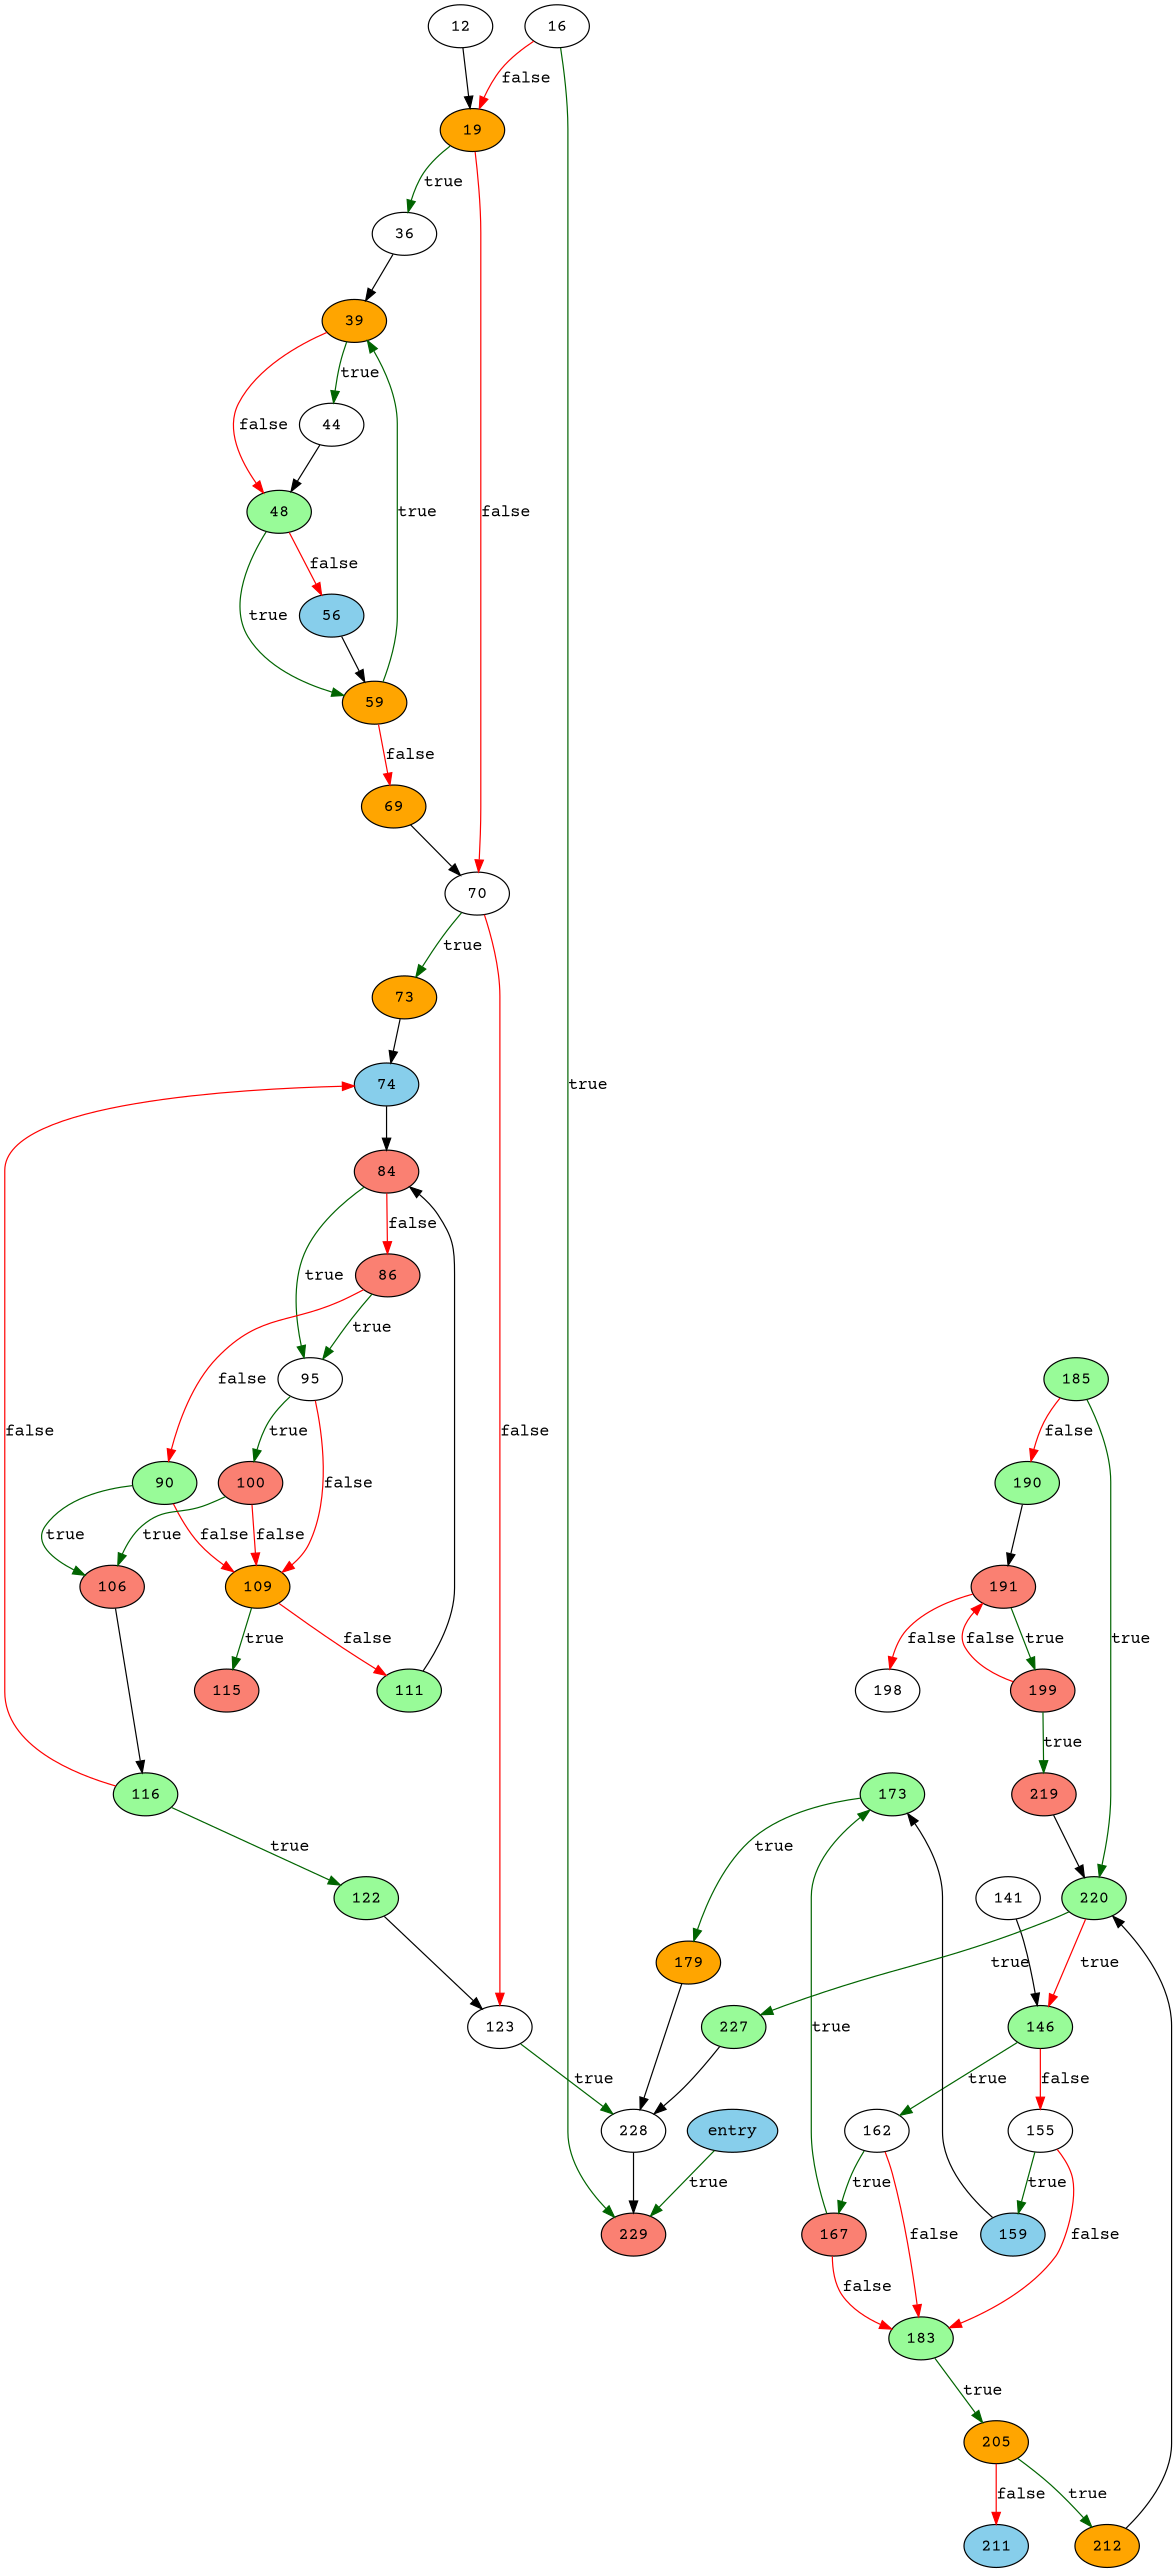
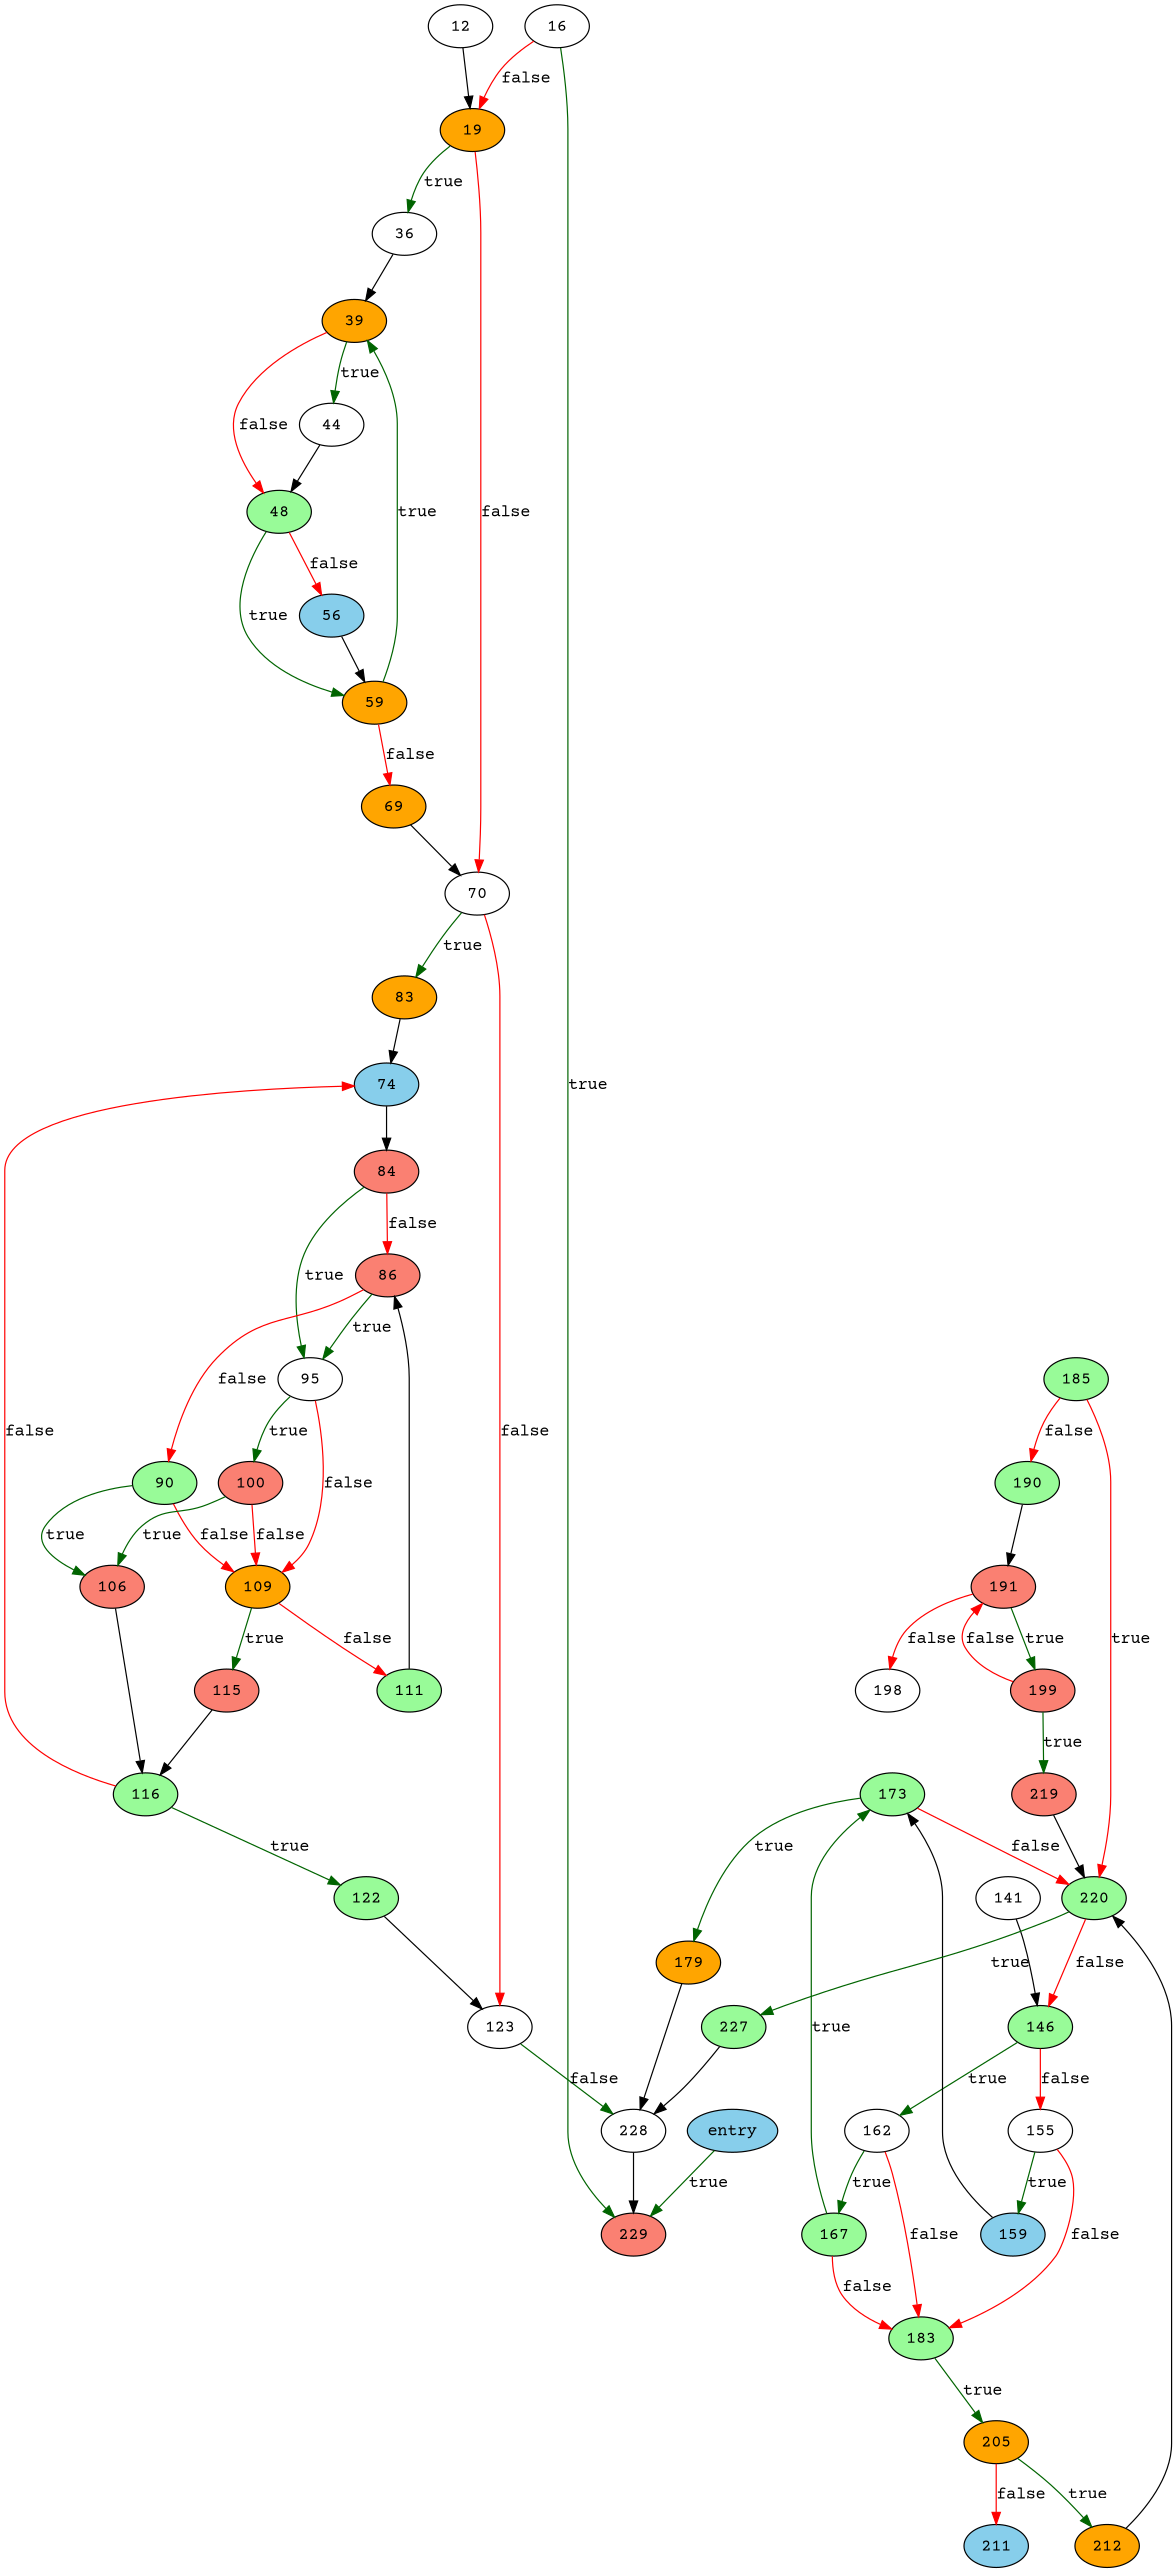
(404, 997) -> (404, 997)
(455, 1431) -> (409, 1488)
(1111, 1630) -> (1111, 1630)
none -> (190, 1737)
none -> (988, 1844)
(1100, 1963) -> (1100, 1963)
(594, 2079) -> (594, 2079)
(834, 2235) -> (834, 2235)
